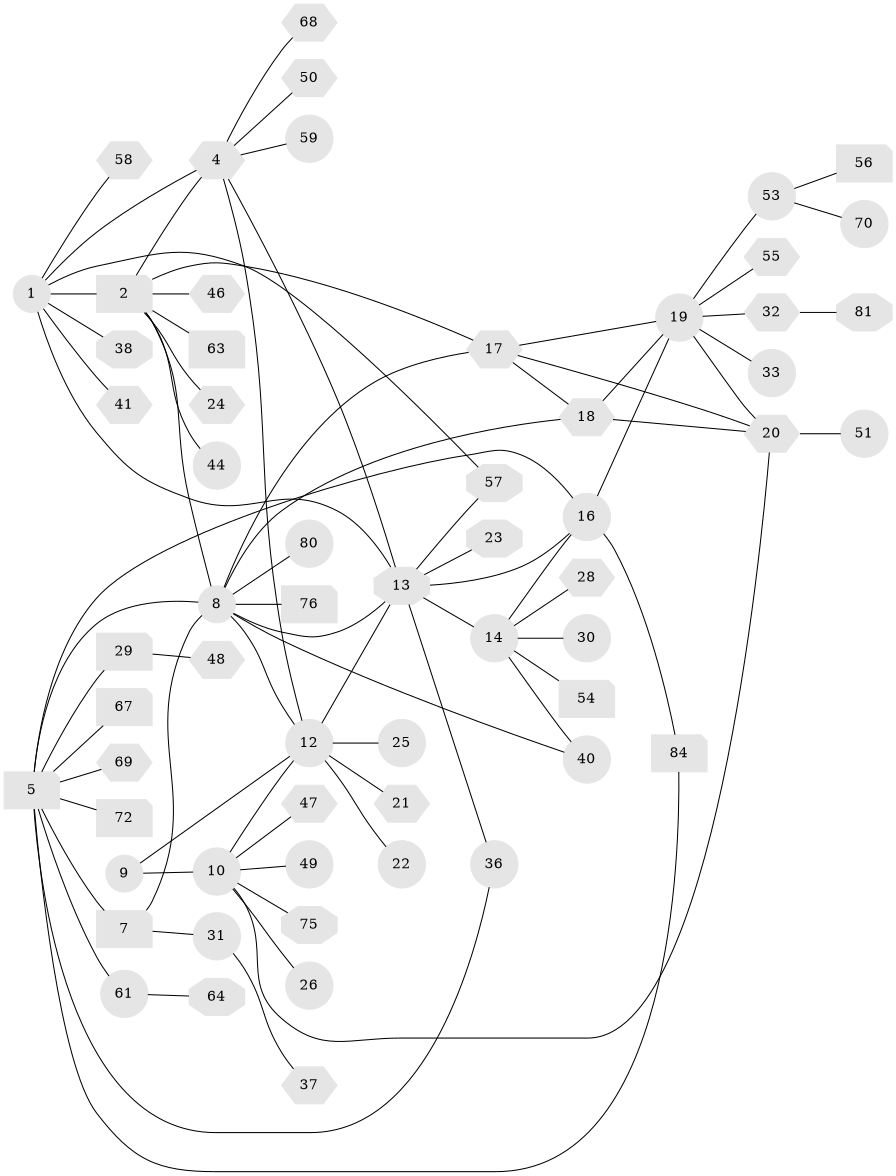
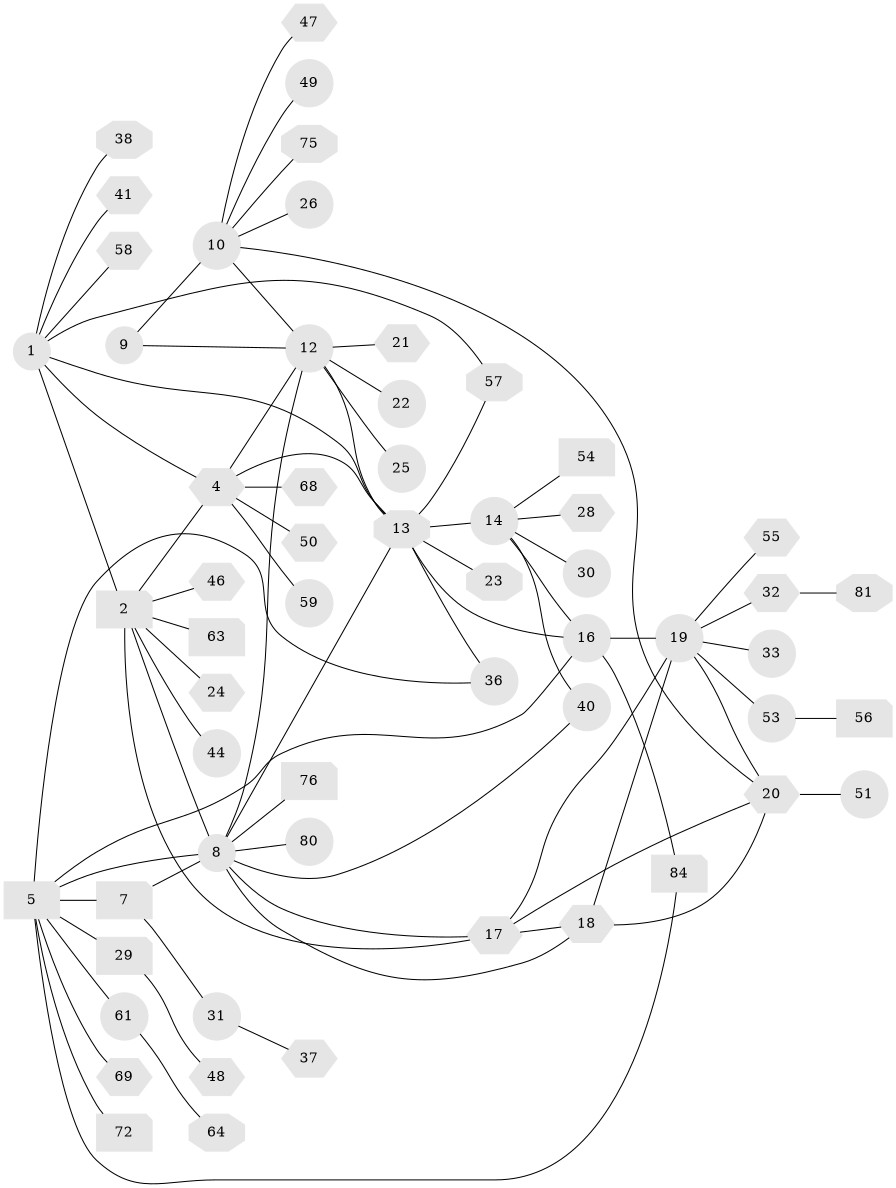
(864, 224) -> none
(124, 707) -> none
